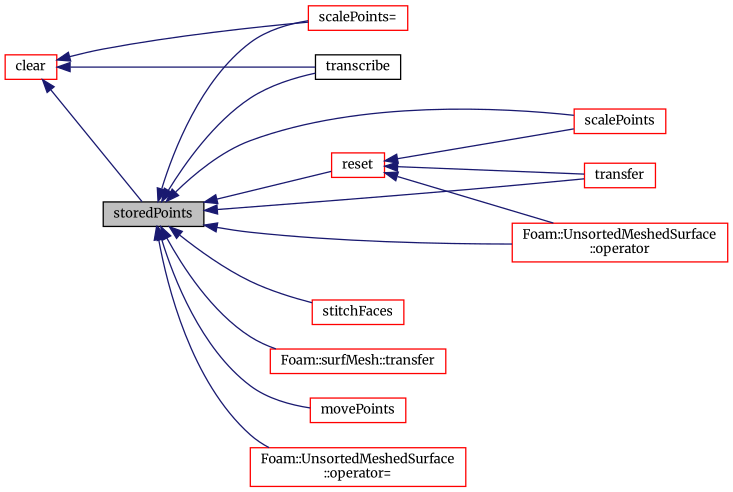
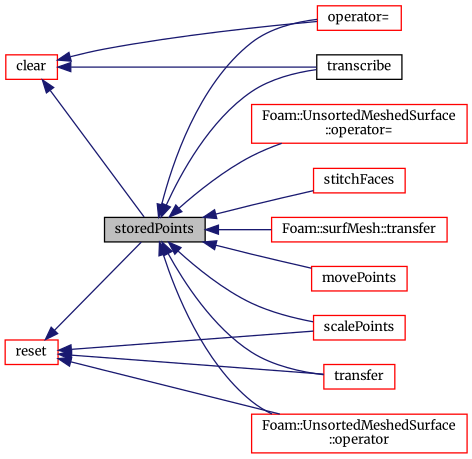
(358, 18) -> (359, 18)
(274, 185) -> (98, 286)
